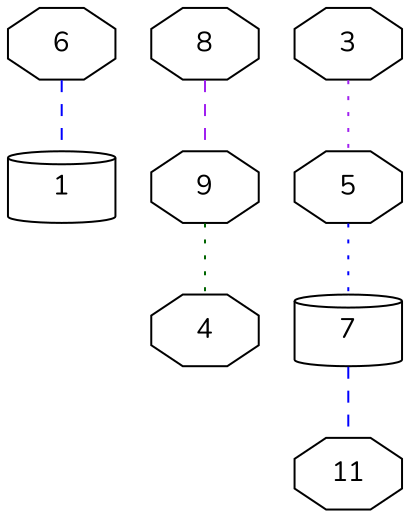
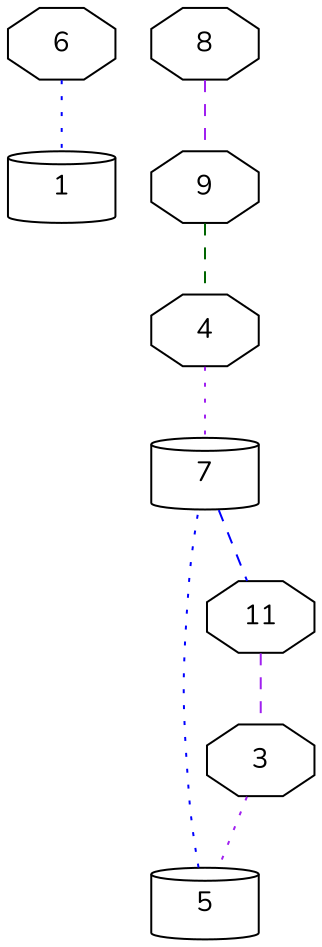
(62, 116) -> (62, 116)
(348, 187) -> (205, 904)
(205, 259) -> (205, 259)
none -> (205, 402)
none -> (261, 689)
